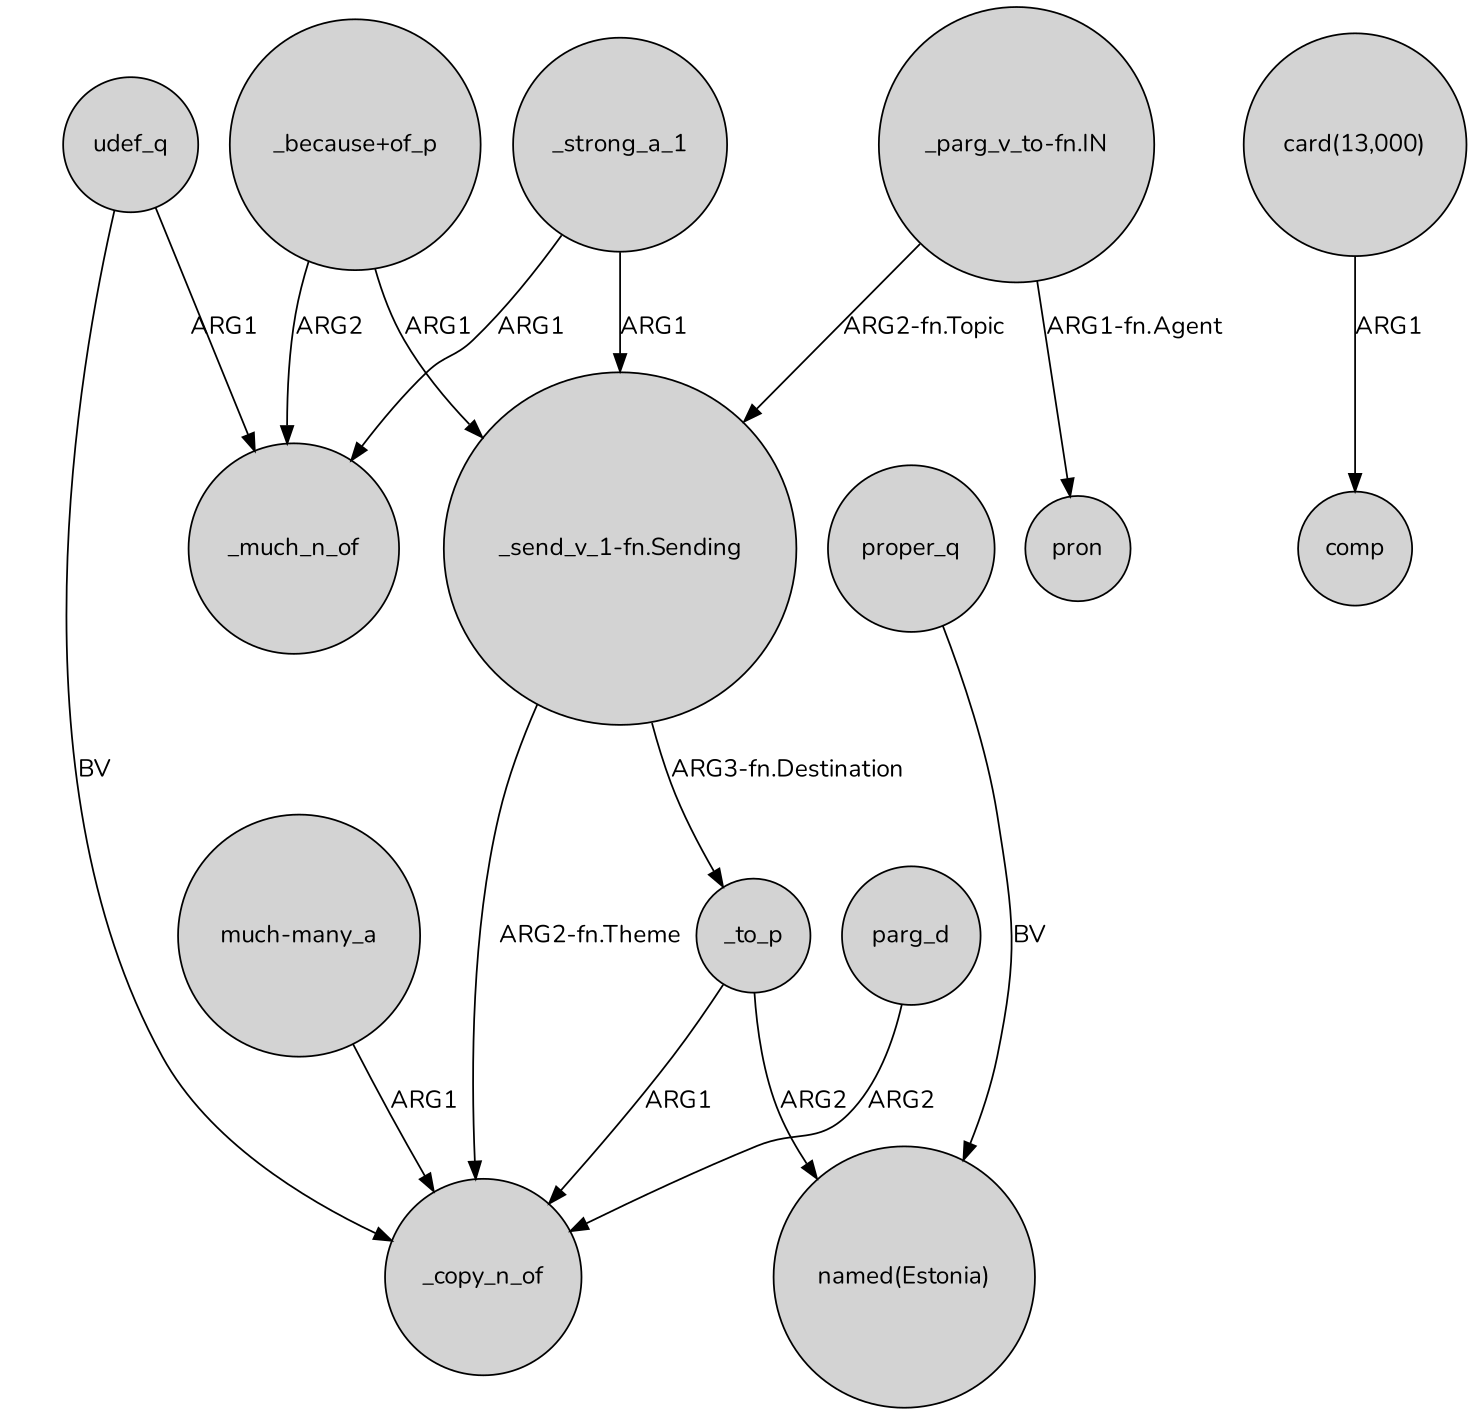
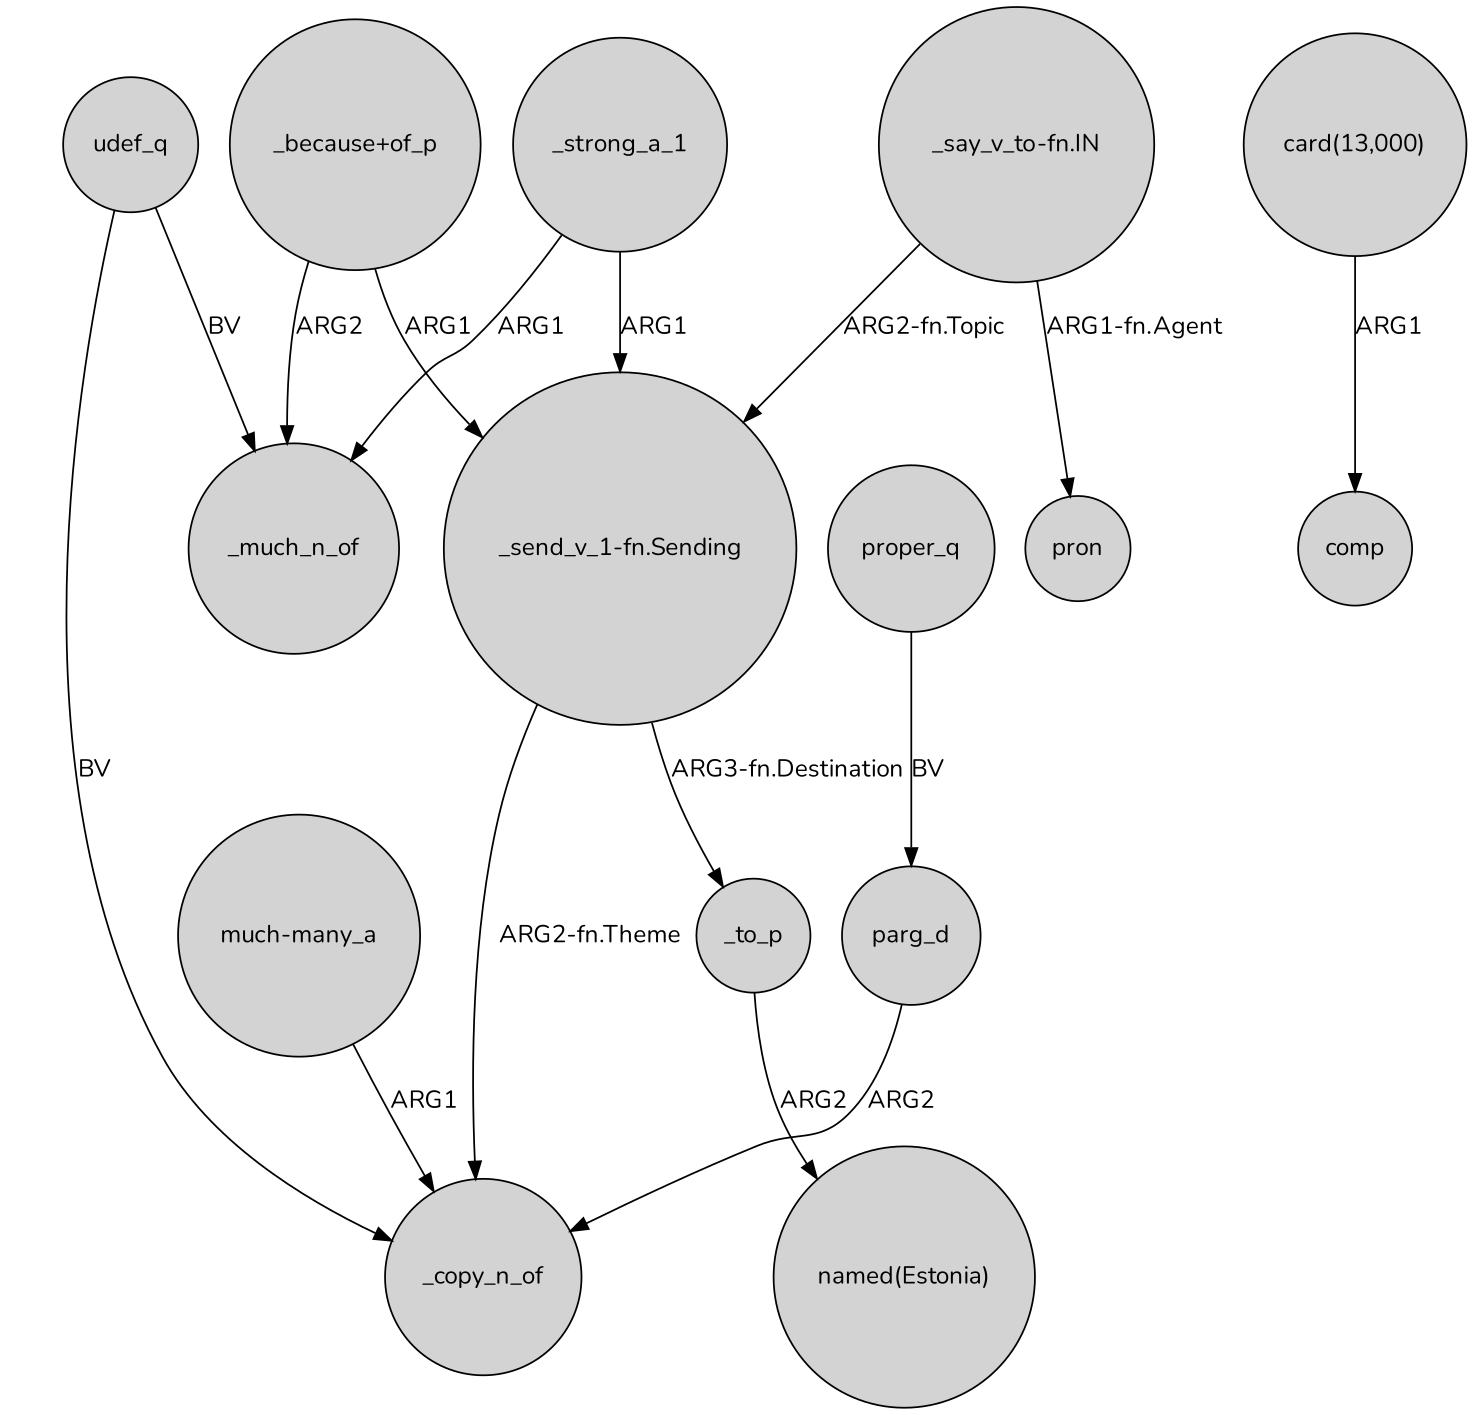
(1017, 145) -> (1017, 145)
(225, 327) -> (225, 327)
(1007, 883) -> (911, 740)
(646, 1091) -> none
